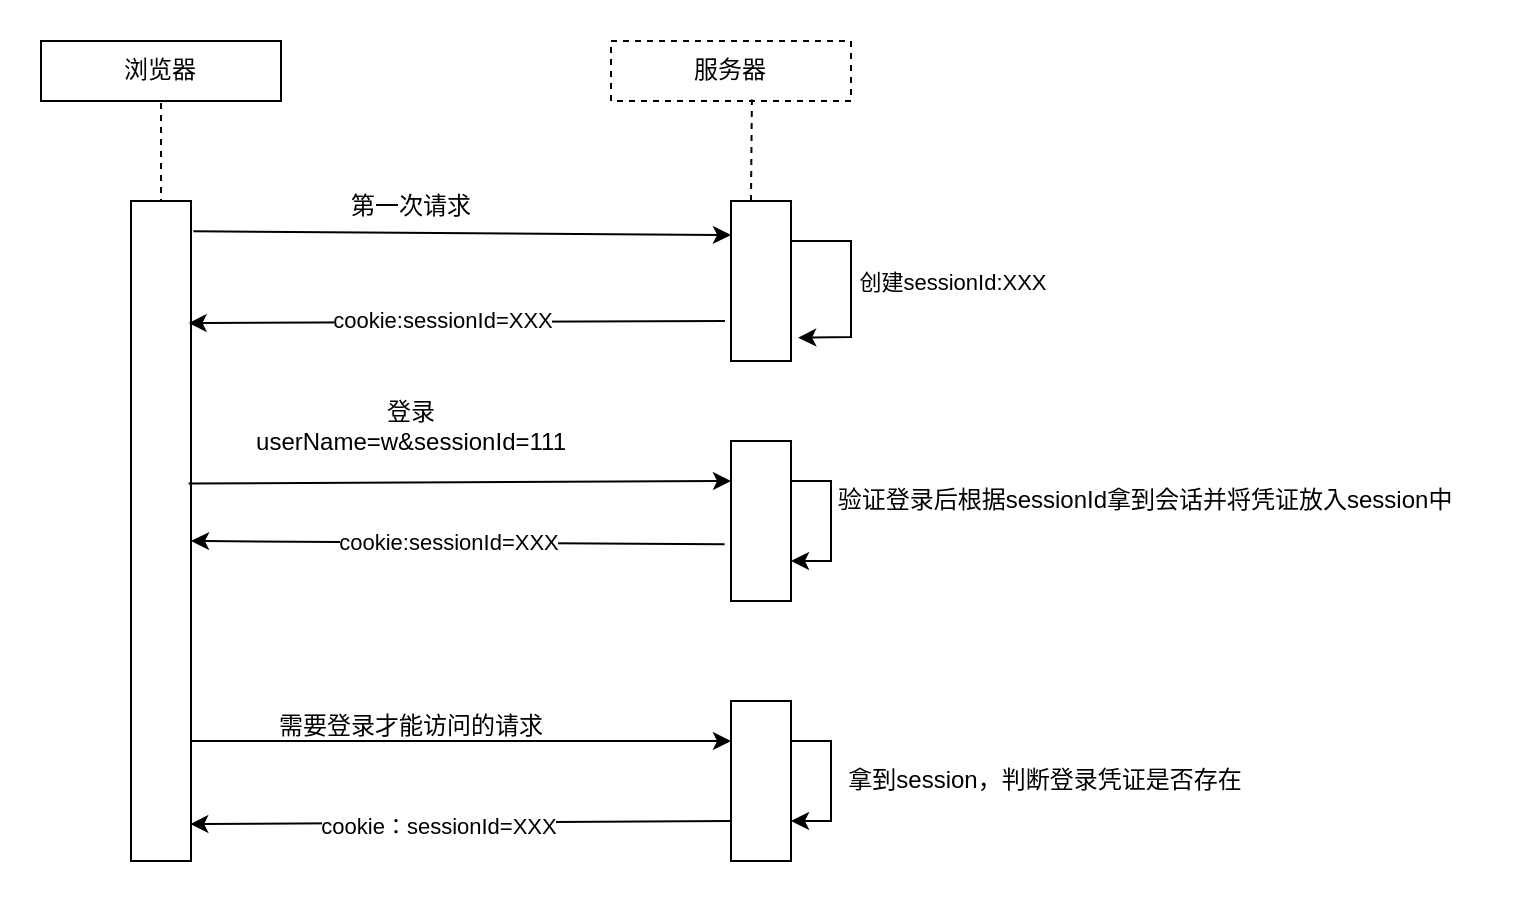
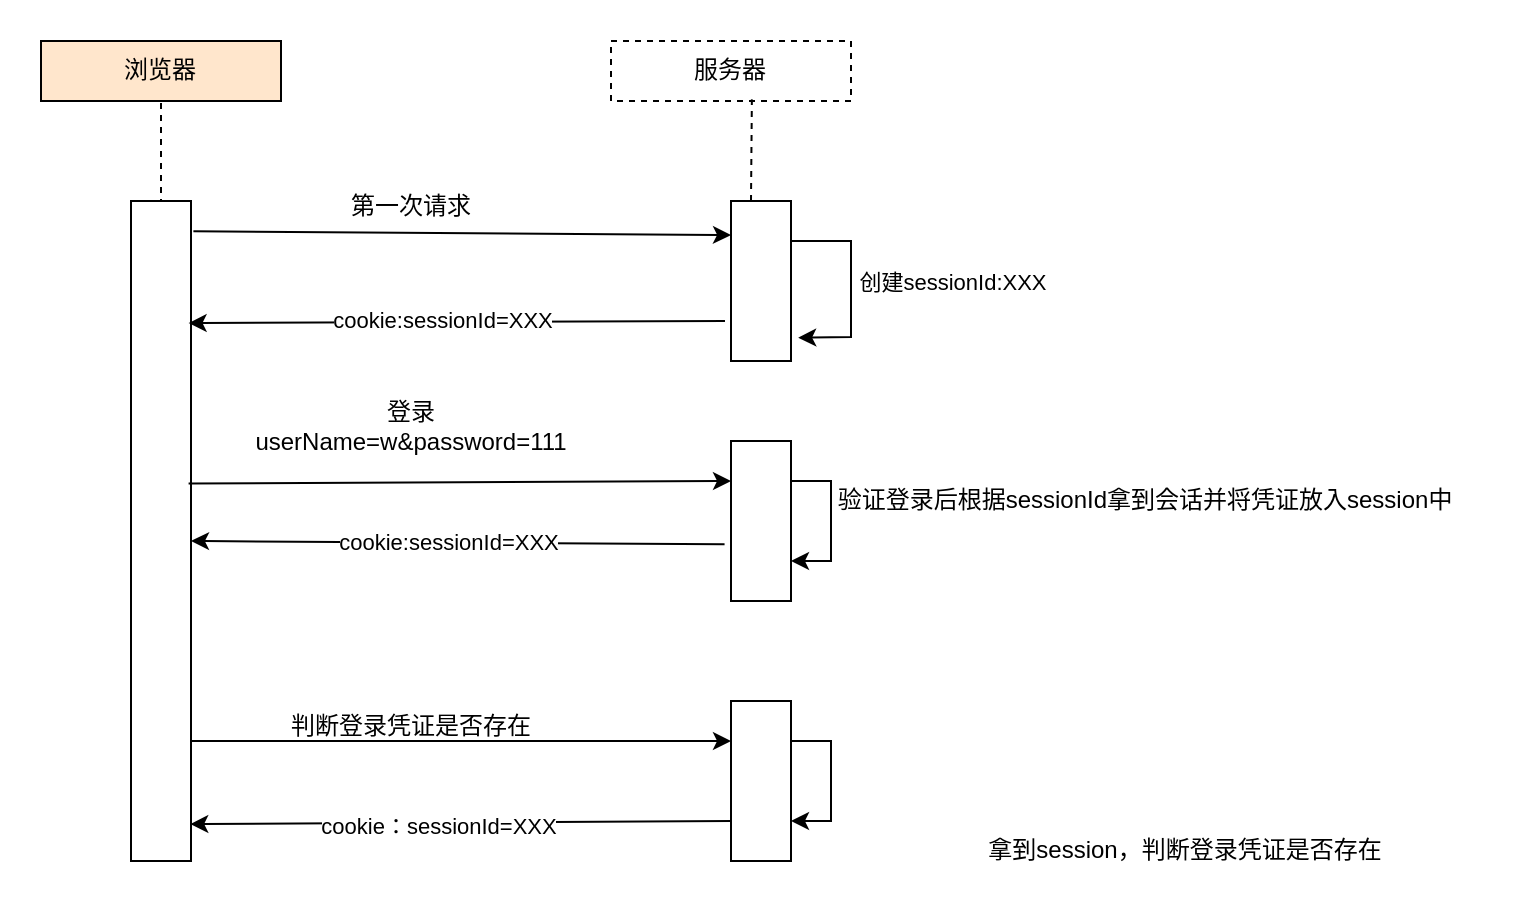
(161, 71) -> (161, 71)
(412, 427) -> (412, 427)
(412, 727) -> (412, 727)
(1045, 781) -> (1185, 851)
